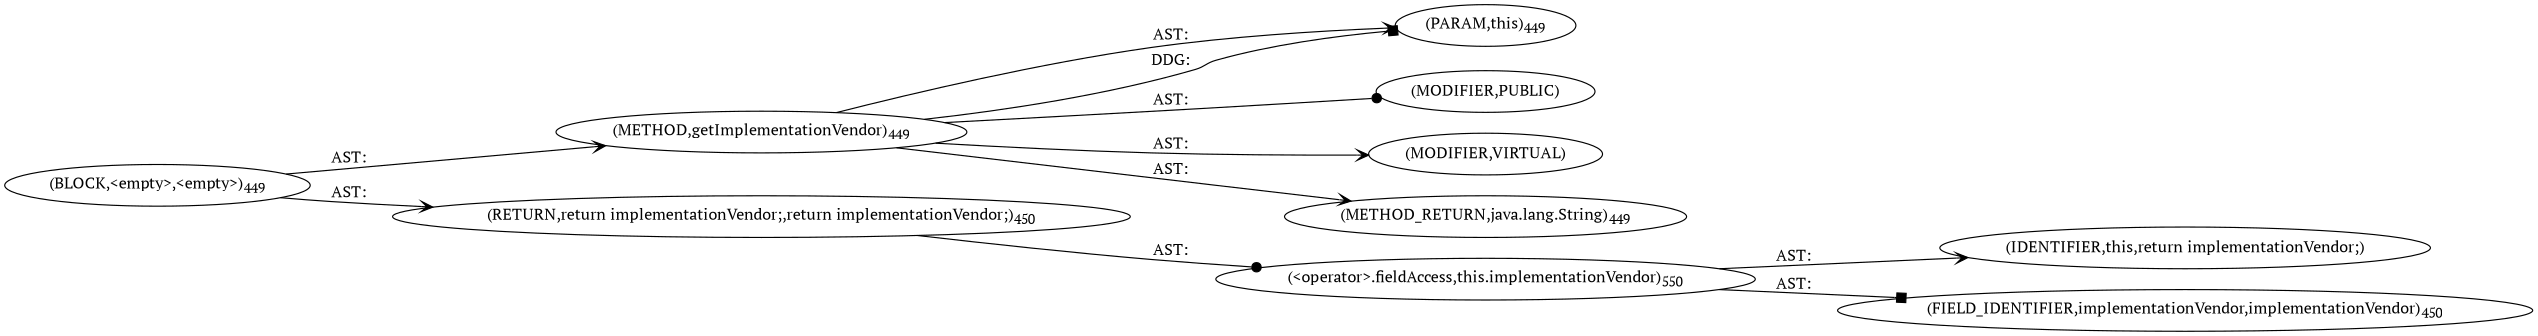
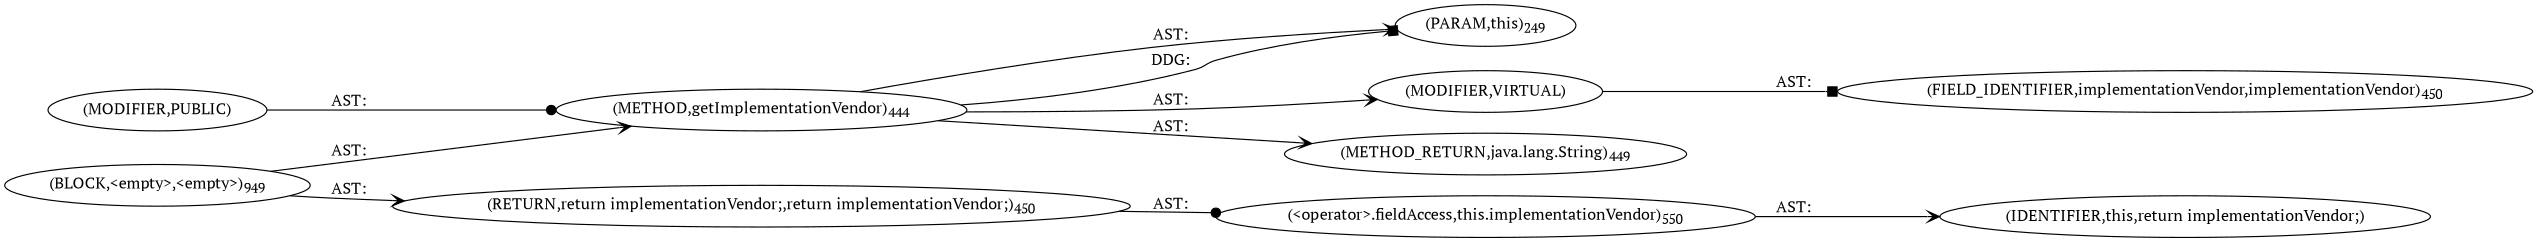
(1535, 24) -> (1535, 24)
(1158, 111) -> (407, 110)
(899, 130) -> (899, 108)
(255, 184) -> (255, 184)
(1807, 294) -> (1714, 92)
